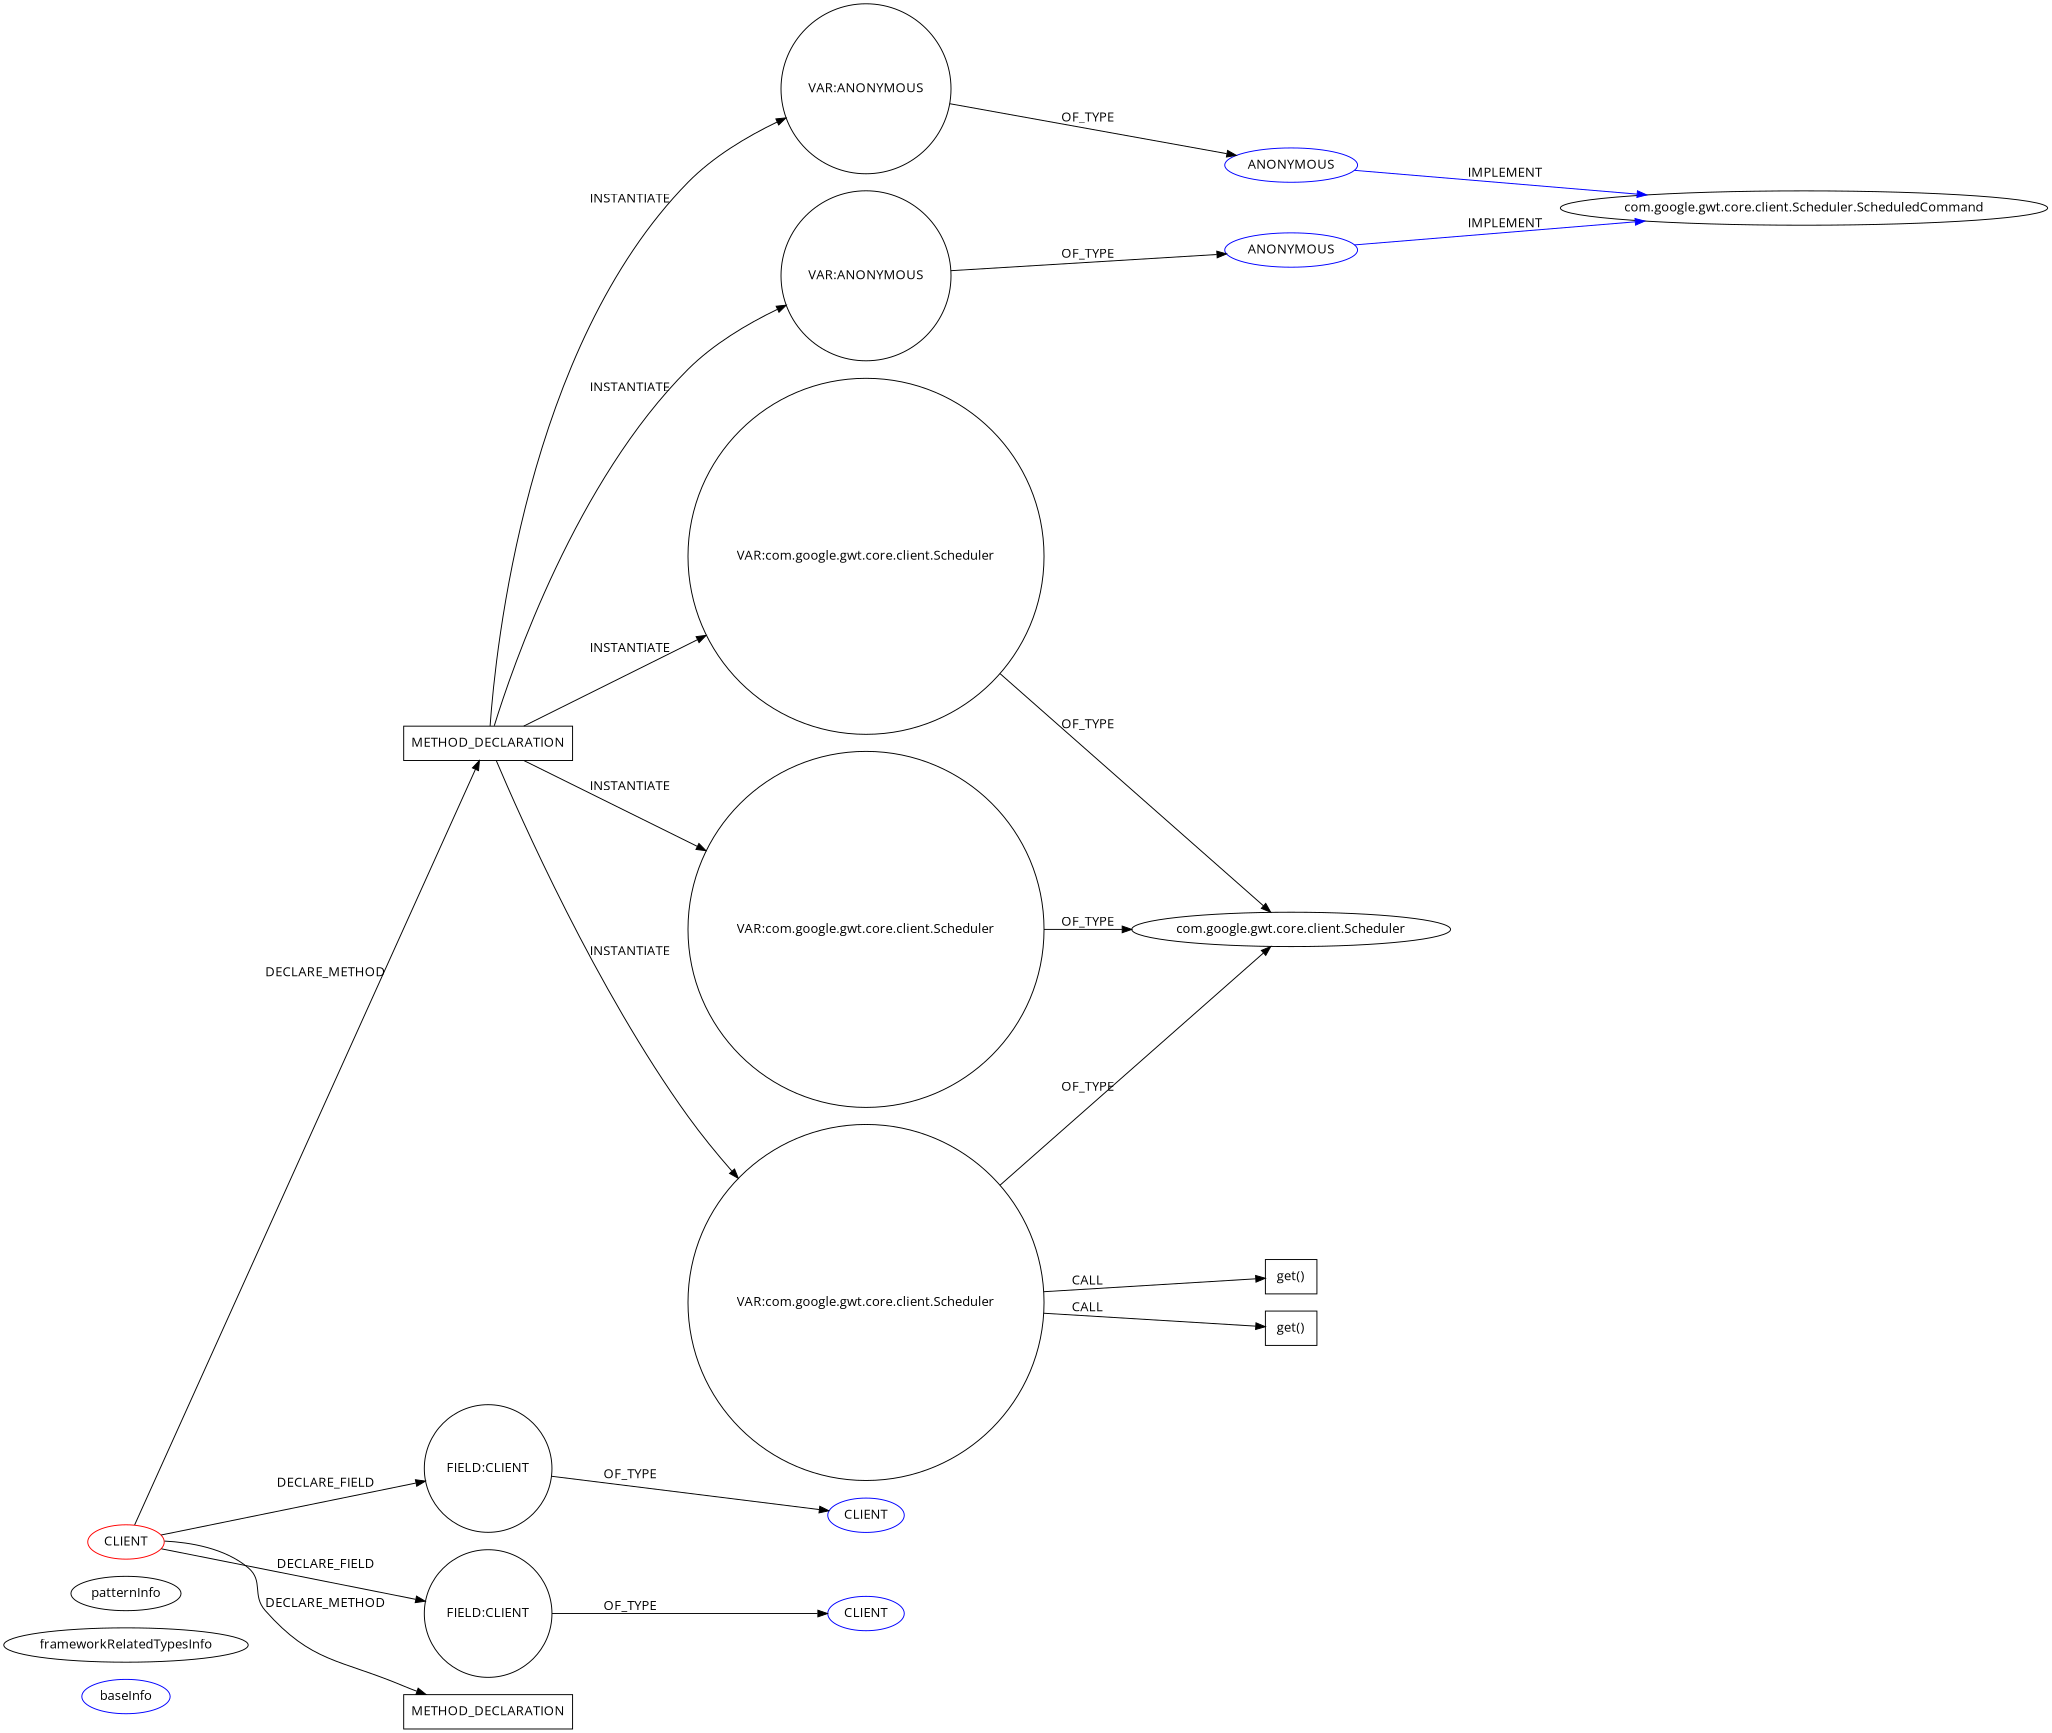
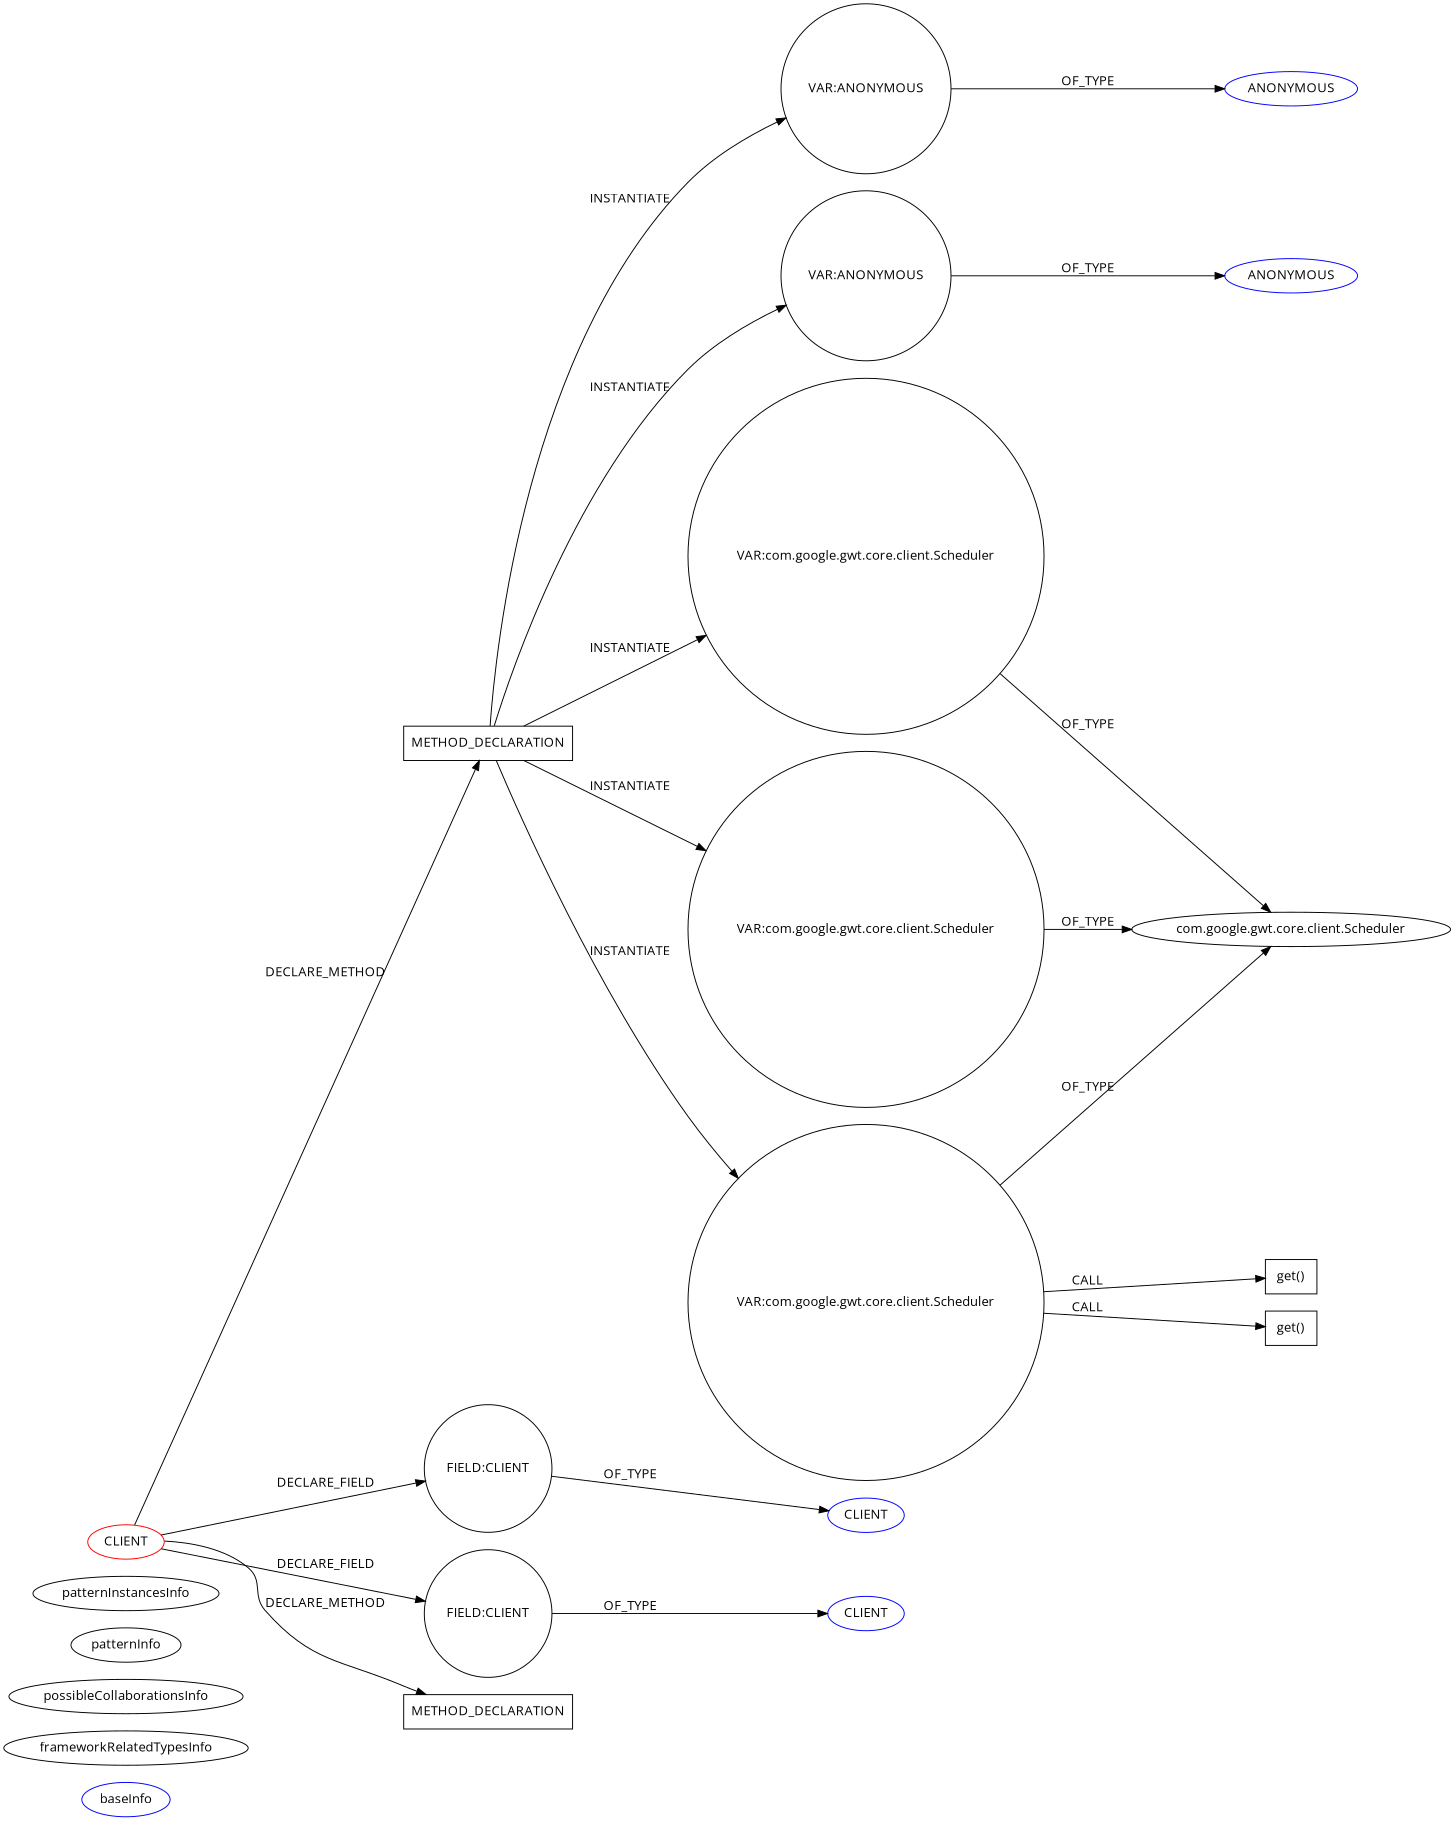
(1804, 208) -> none
none -> (126, 1593)
none -> (126, 1697)
